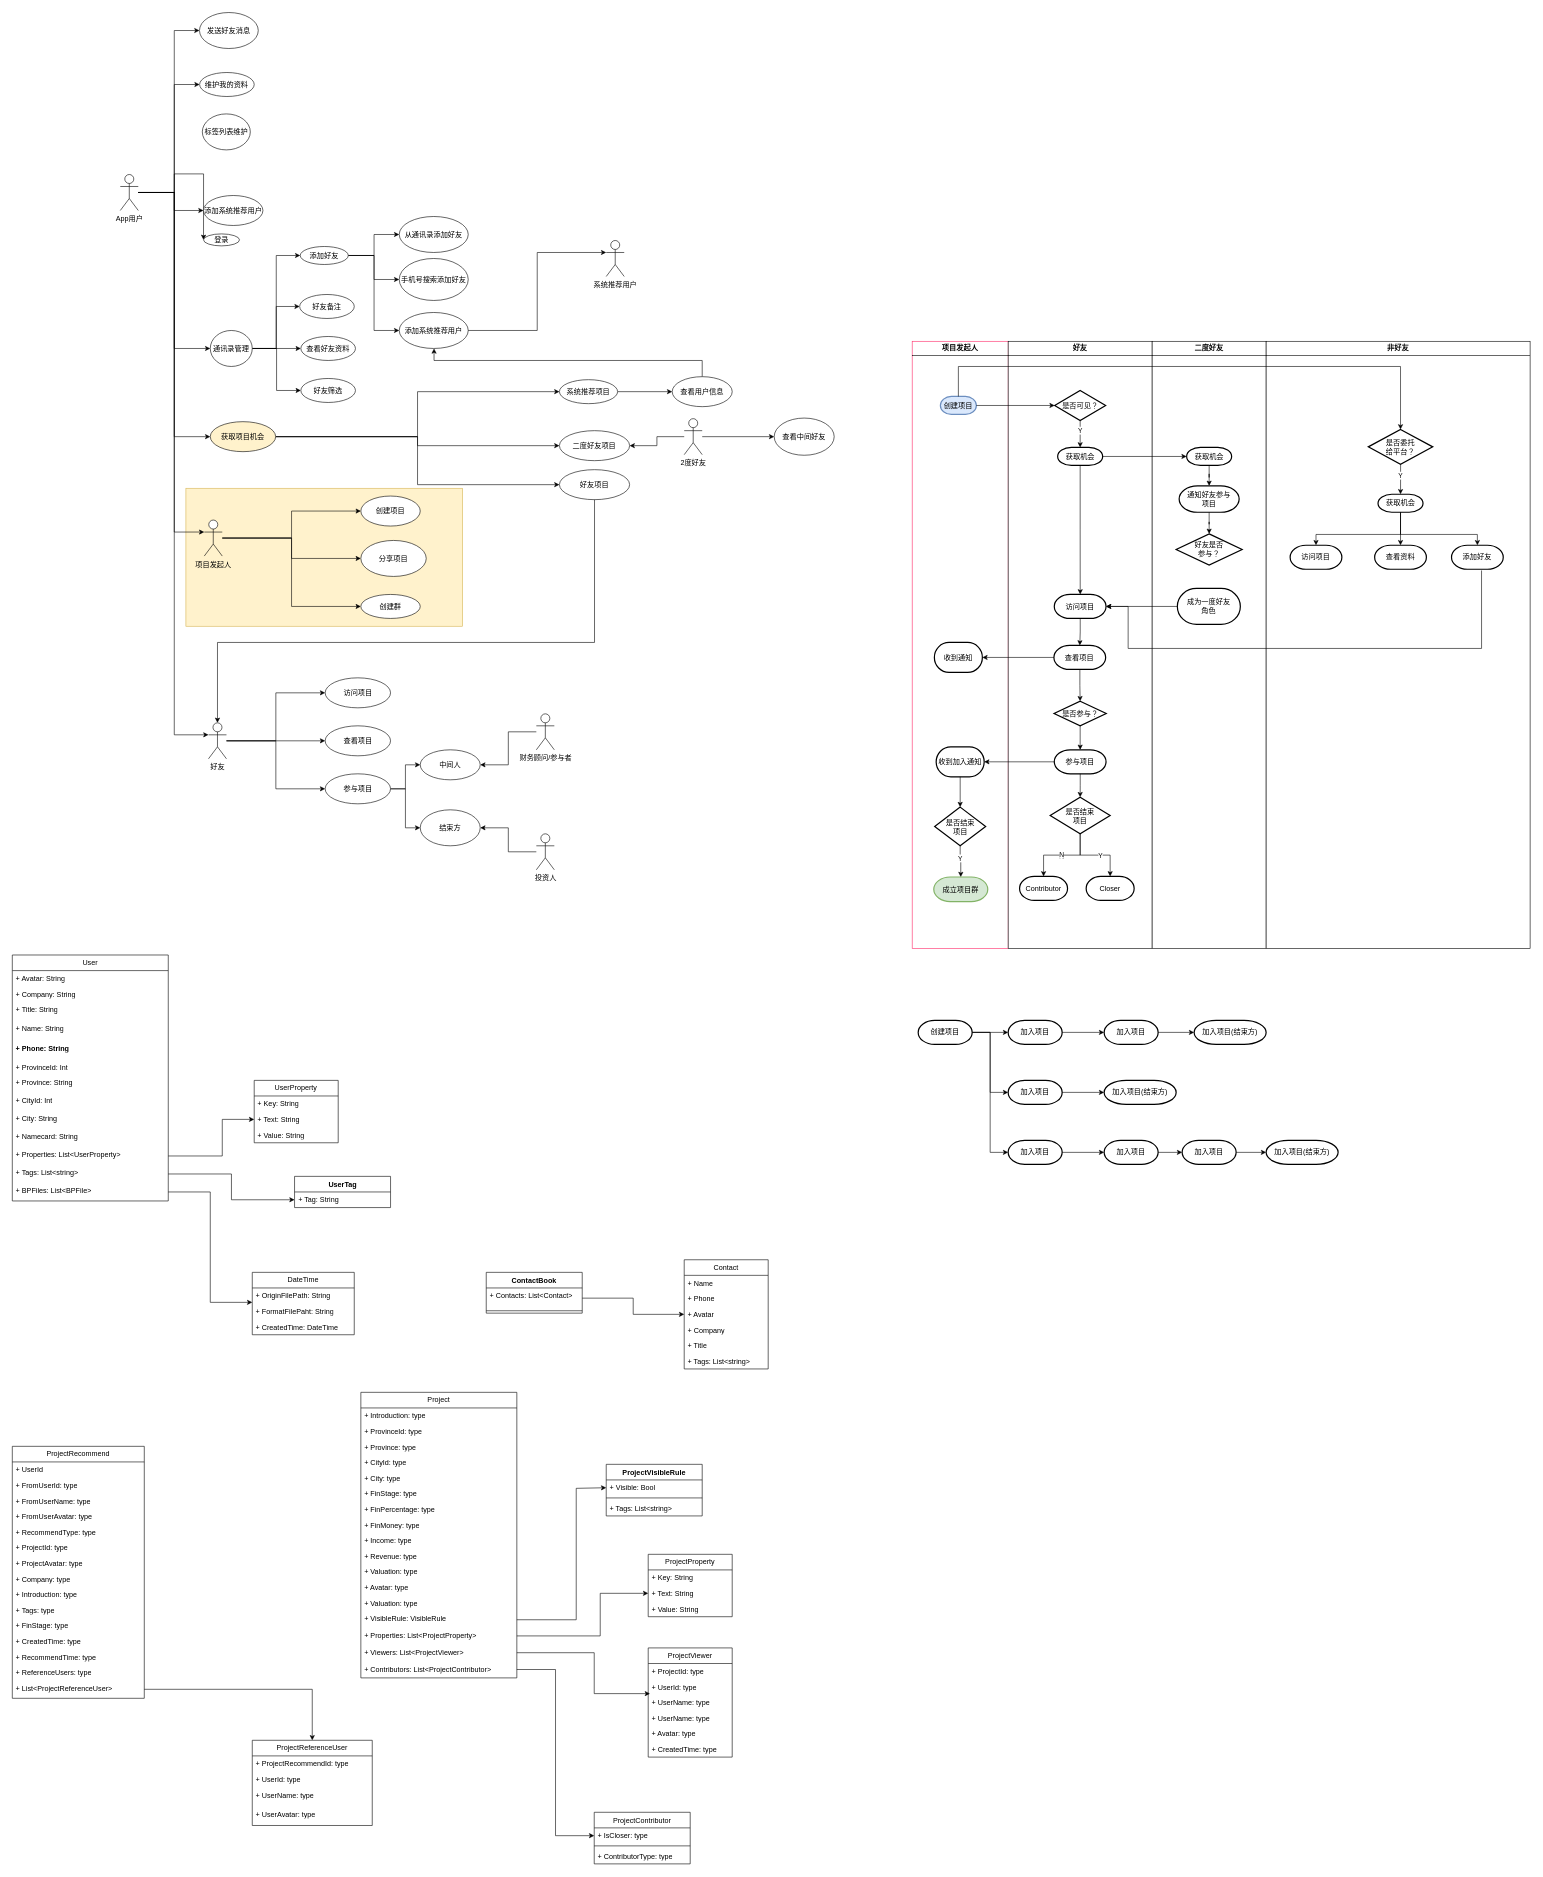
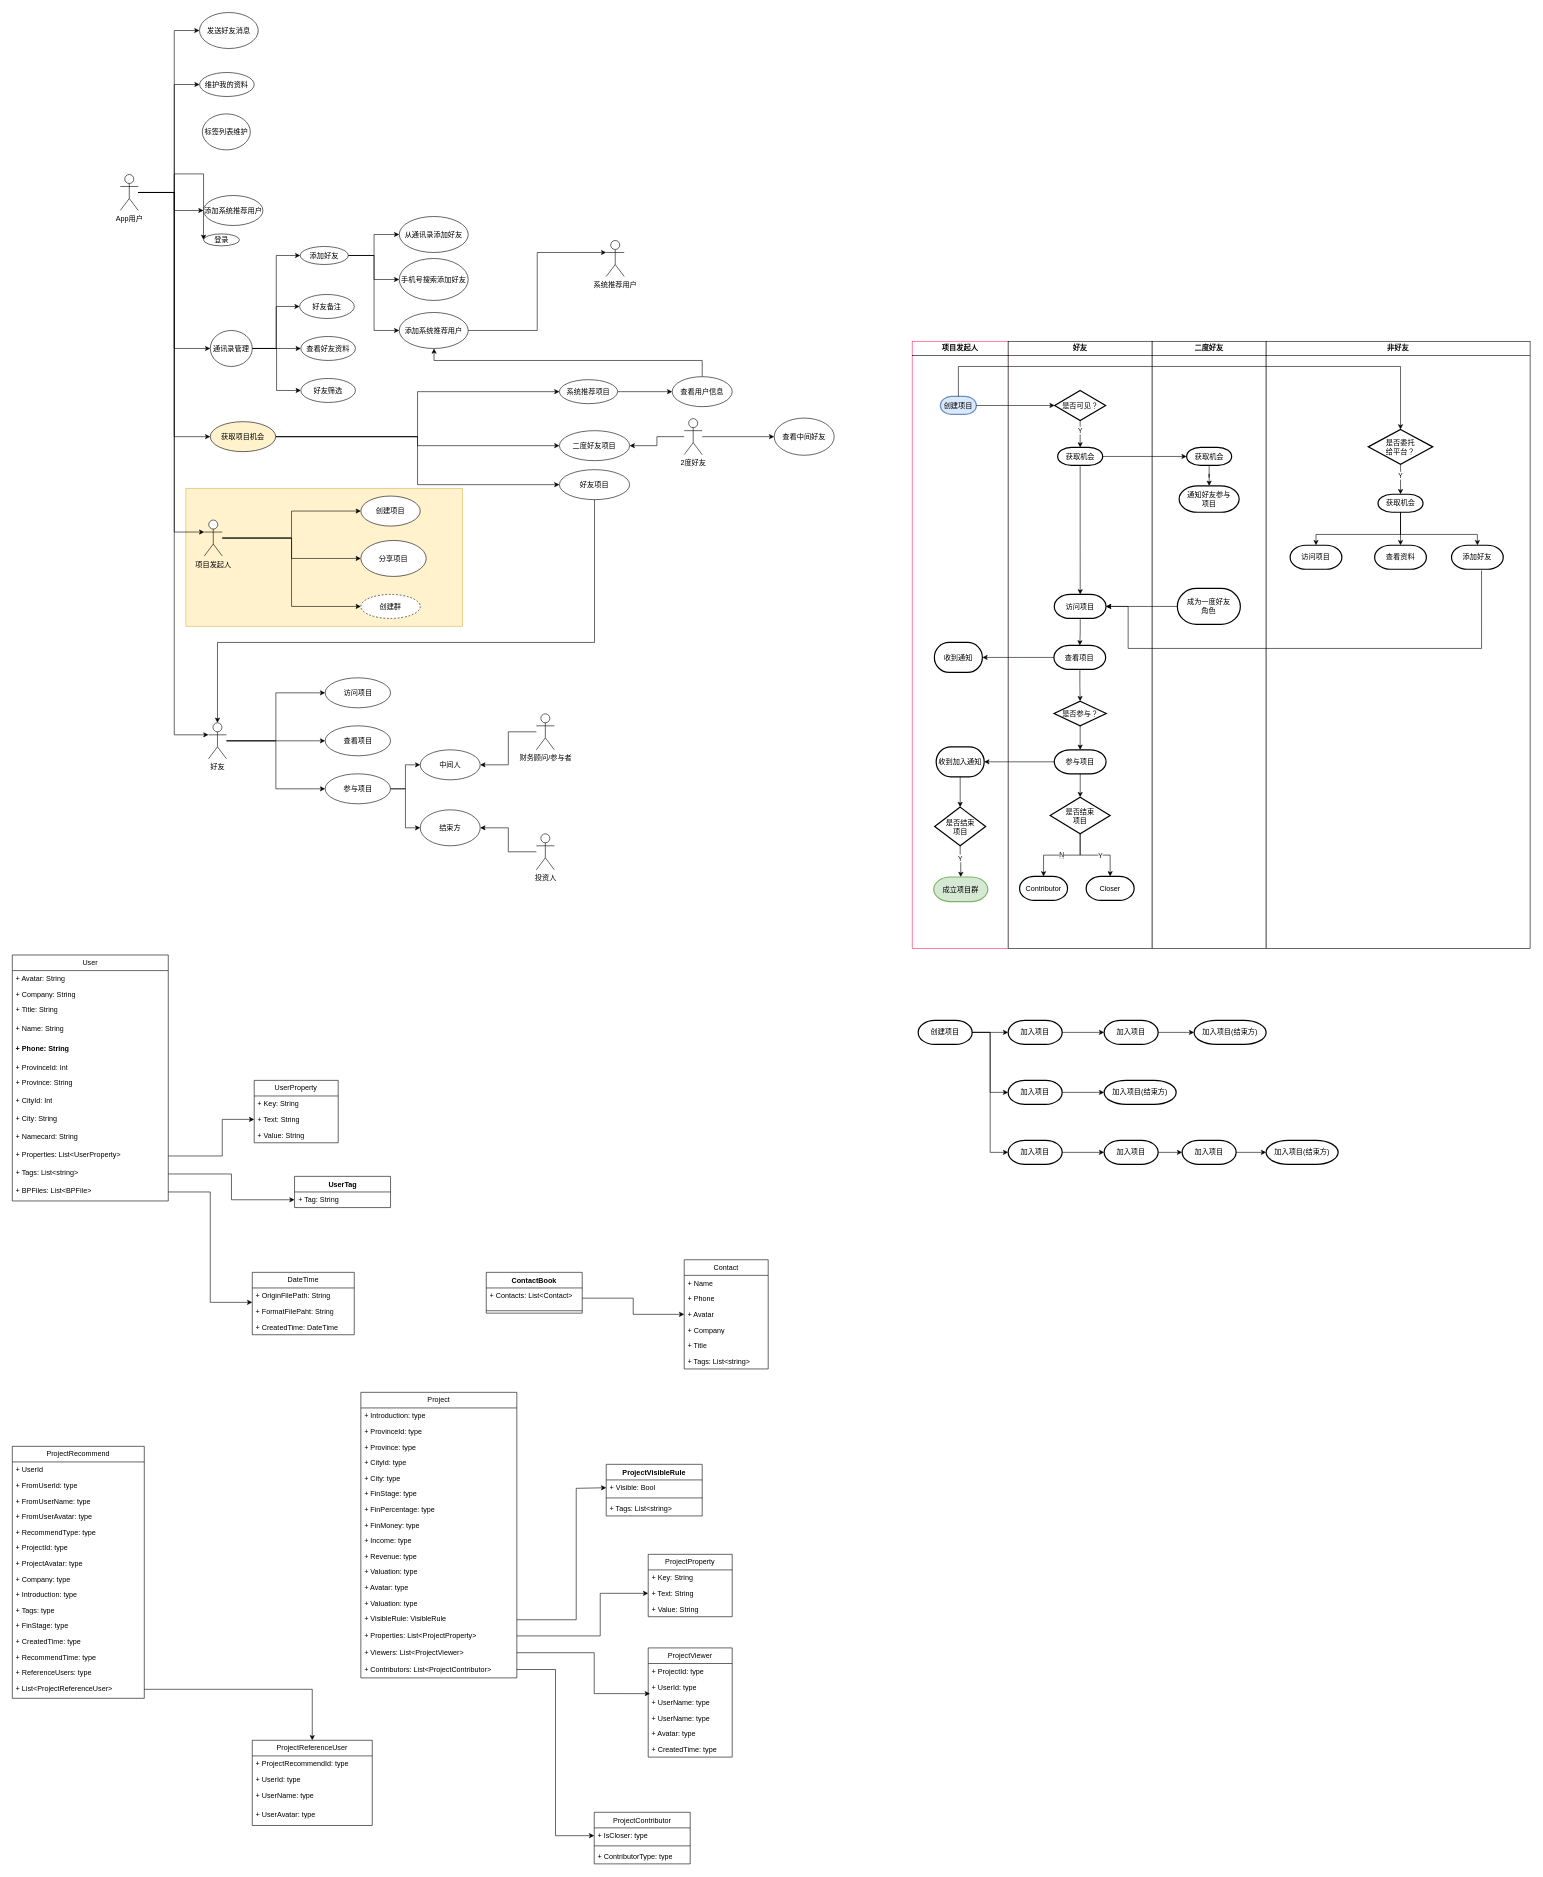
(1209, 523) -> none
(1209, 549) -> none
(391, 606) -> (391, 606)
